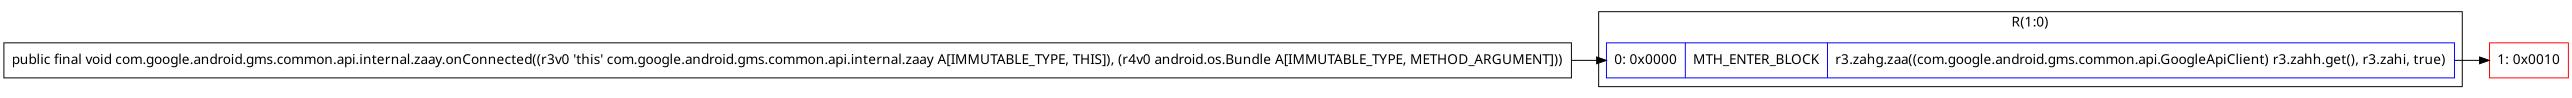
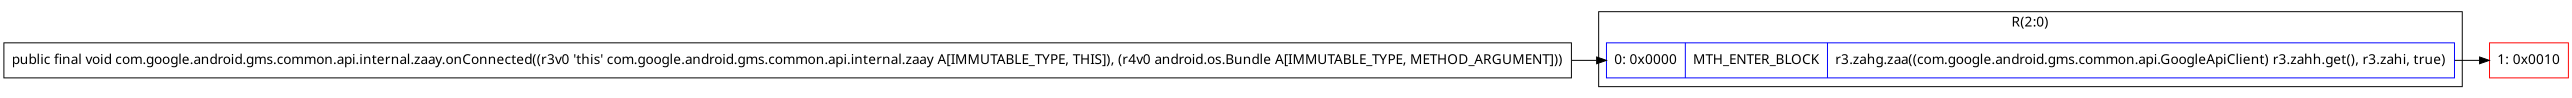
(2030, 23) -> (2030, 23)
